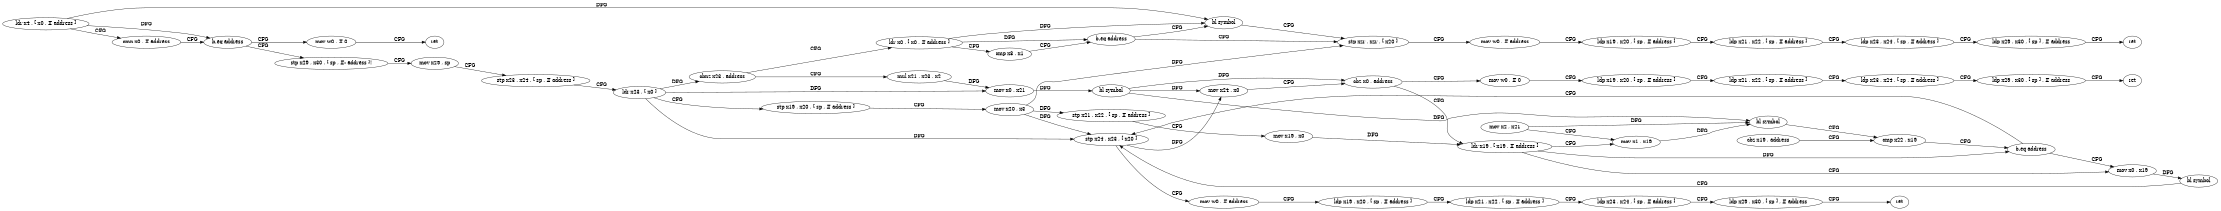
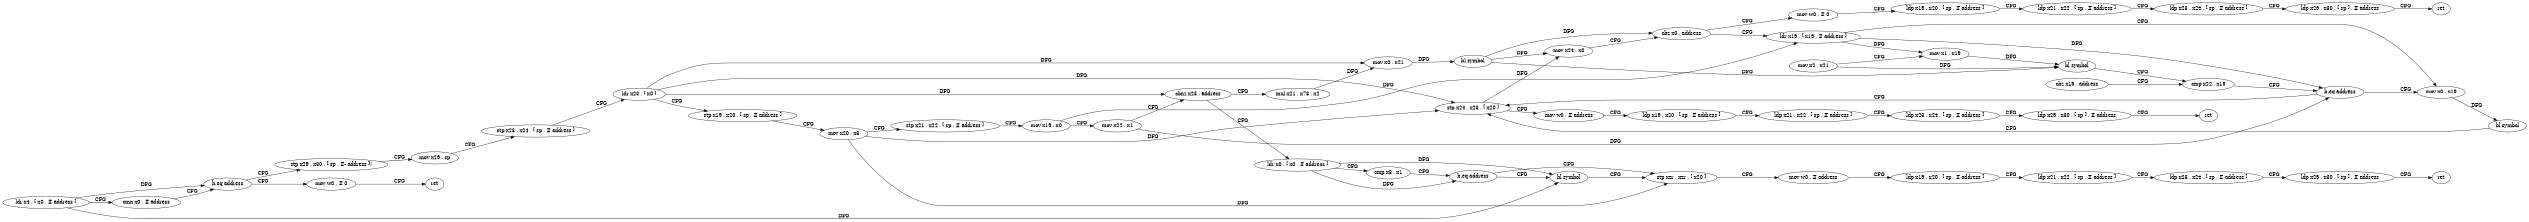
(919, 77) -> (1298, 94)
(1045, 109) -> (879, 128)
none -> (1117, 126)
(1571, 144) -> (1879, 44)
